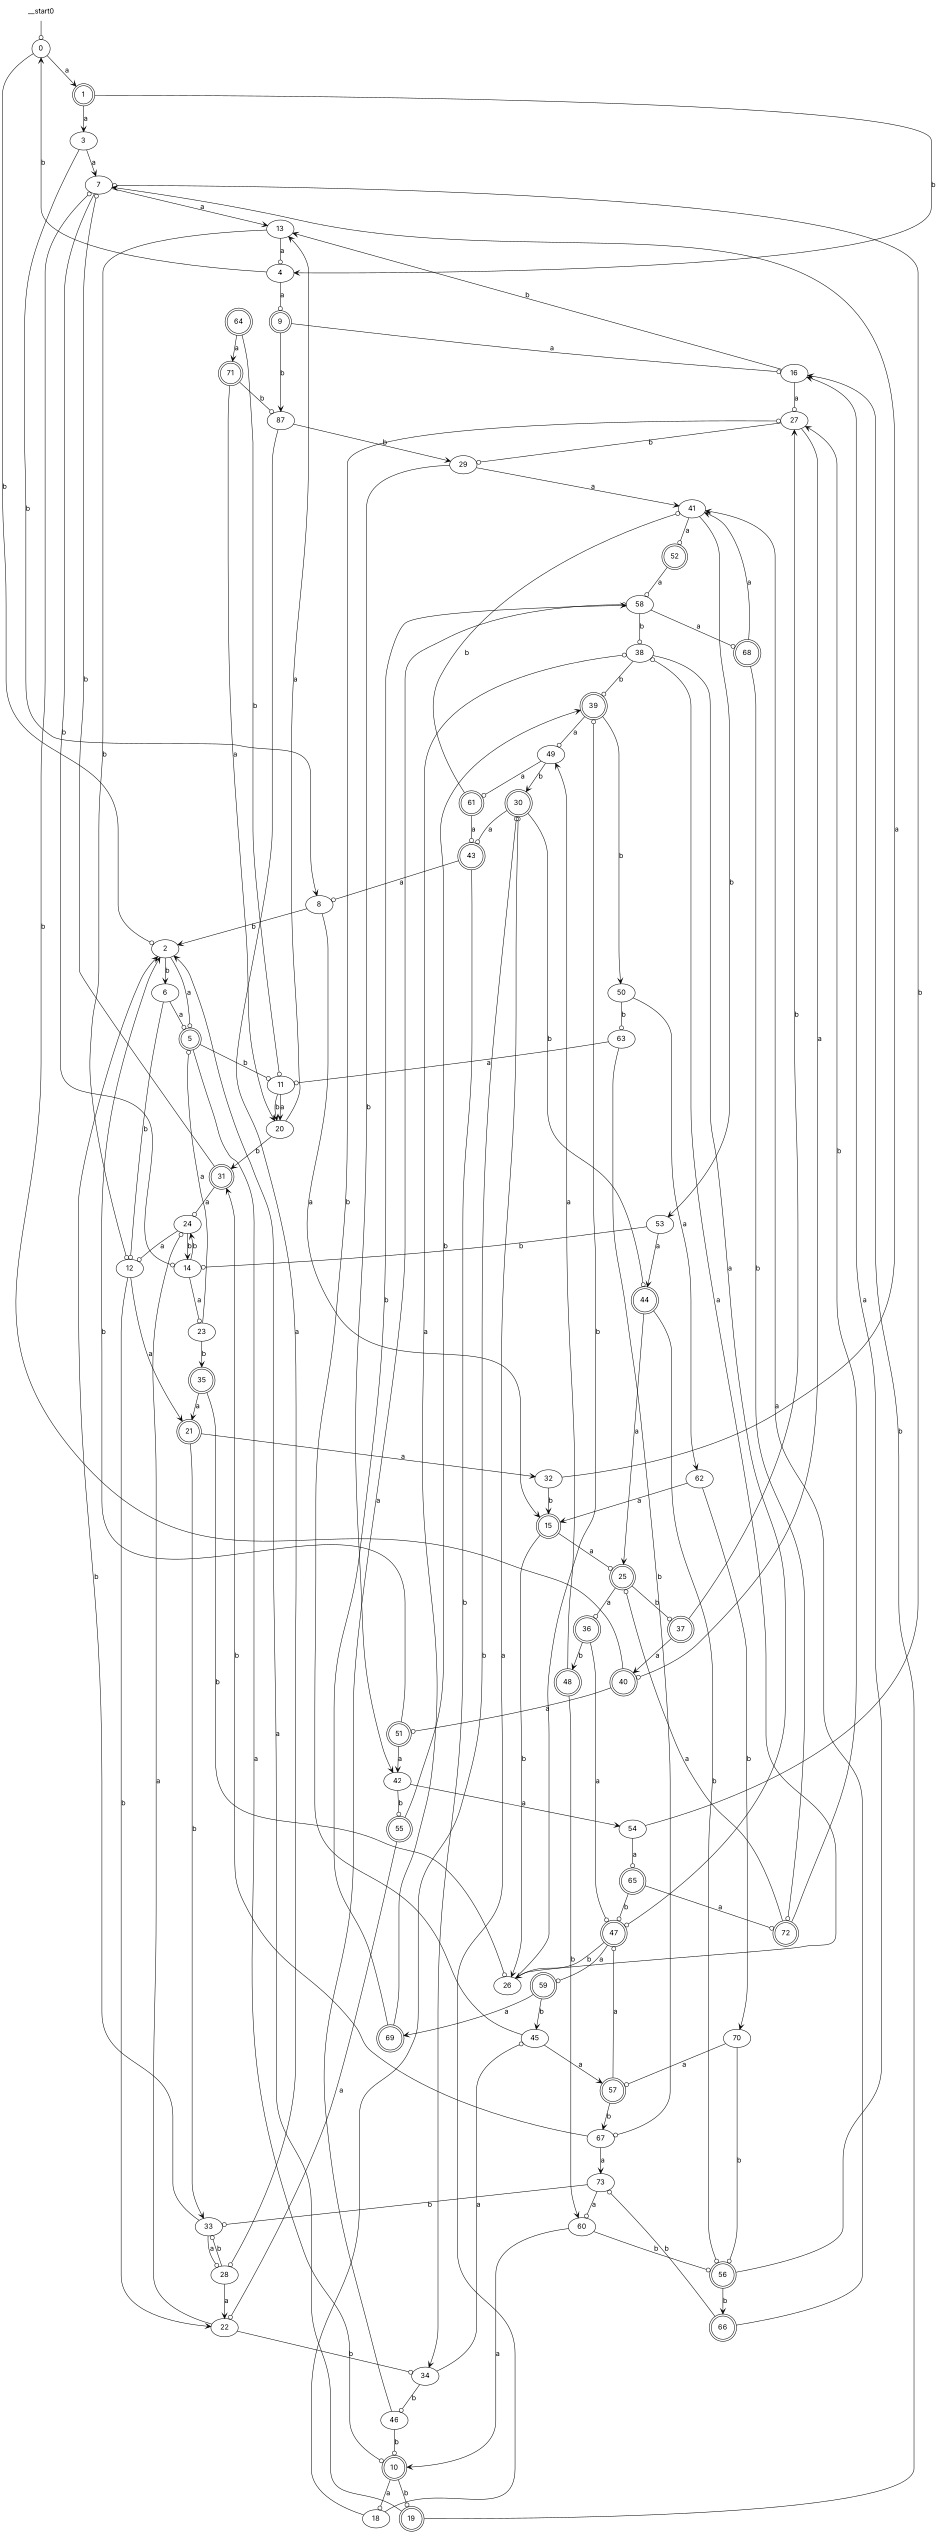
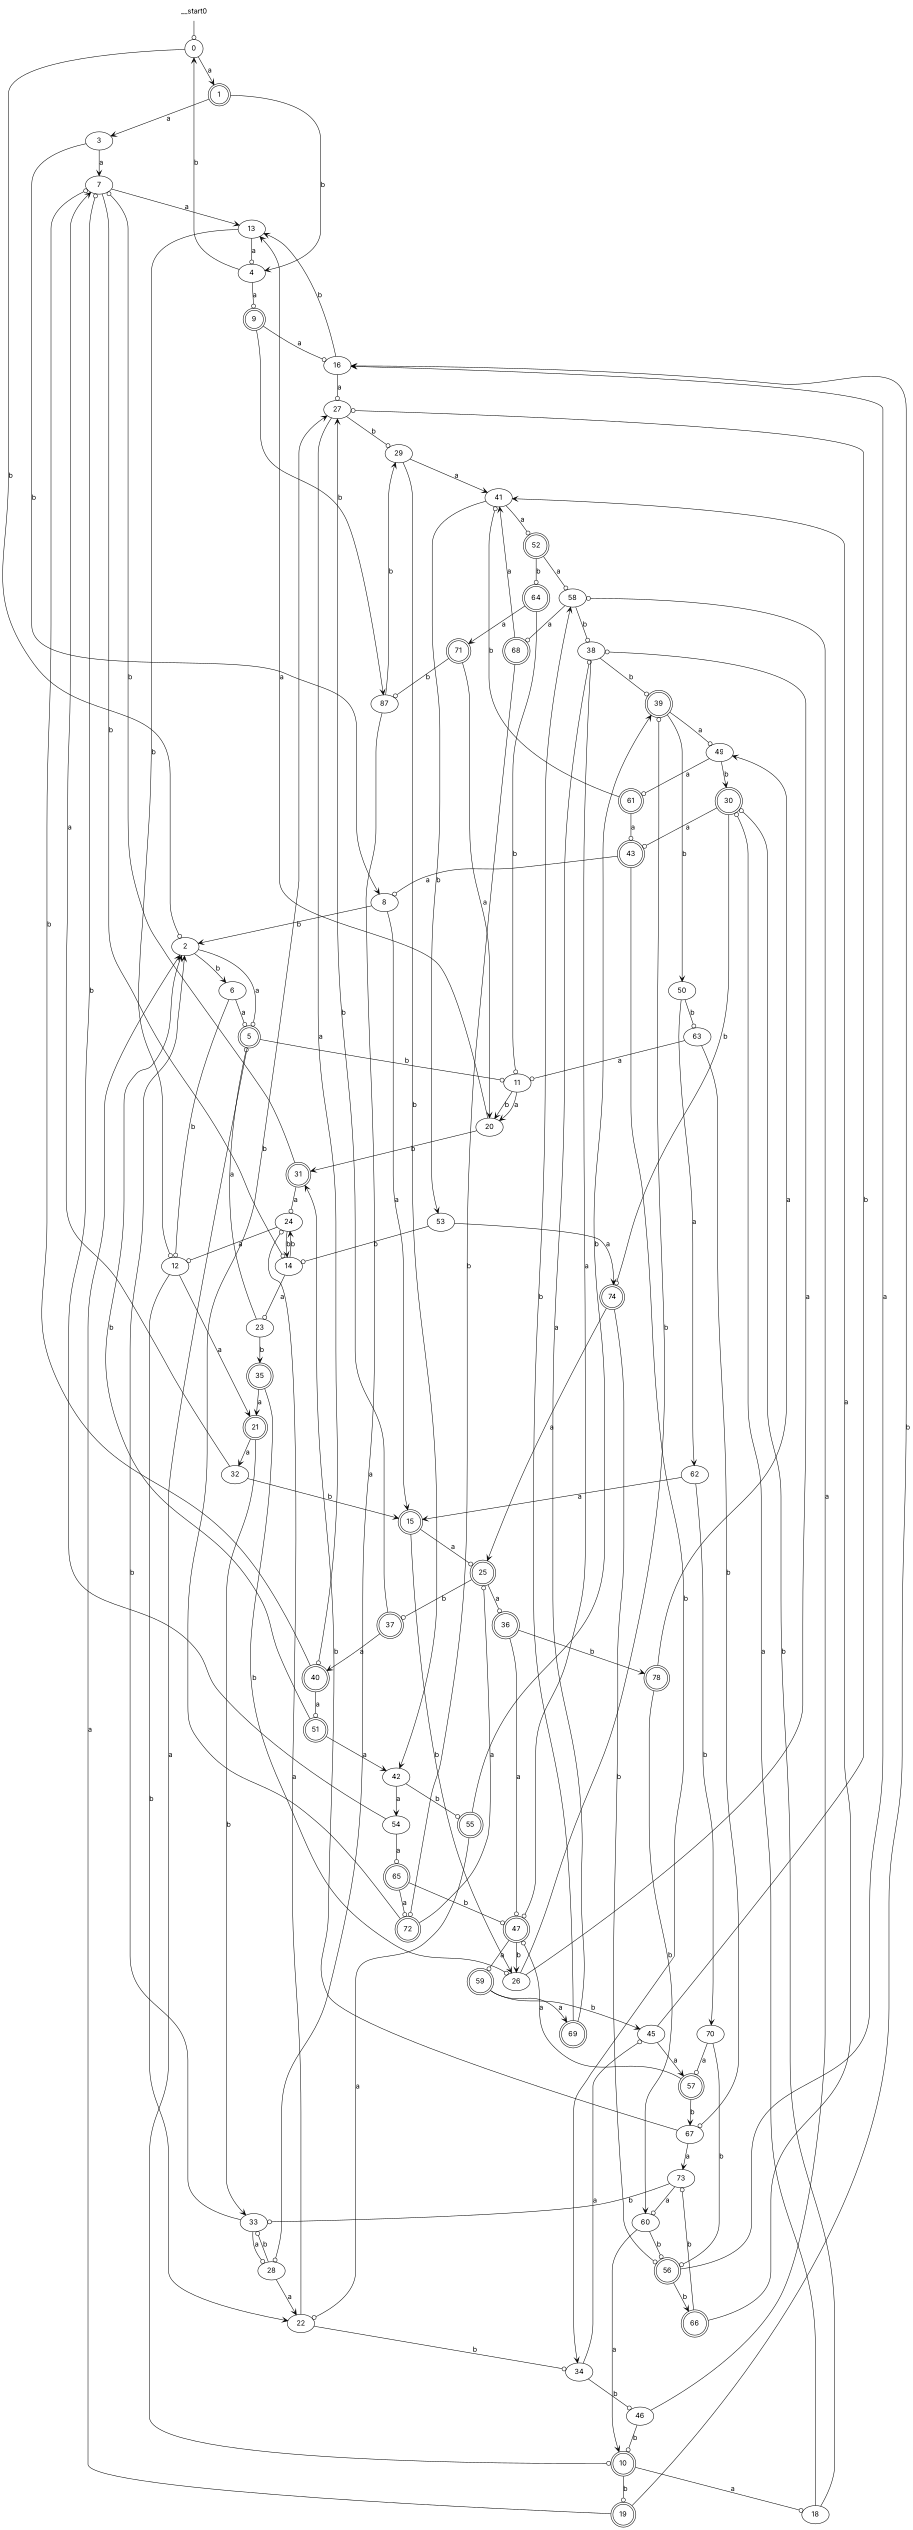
none -> (536, 569)
(645, 1300) -> (612, 1297)
(568, 1682) -> (657, 1678)
